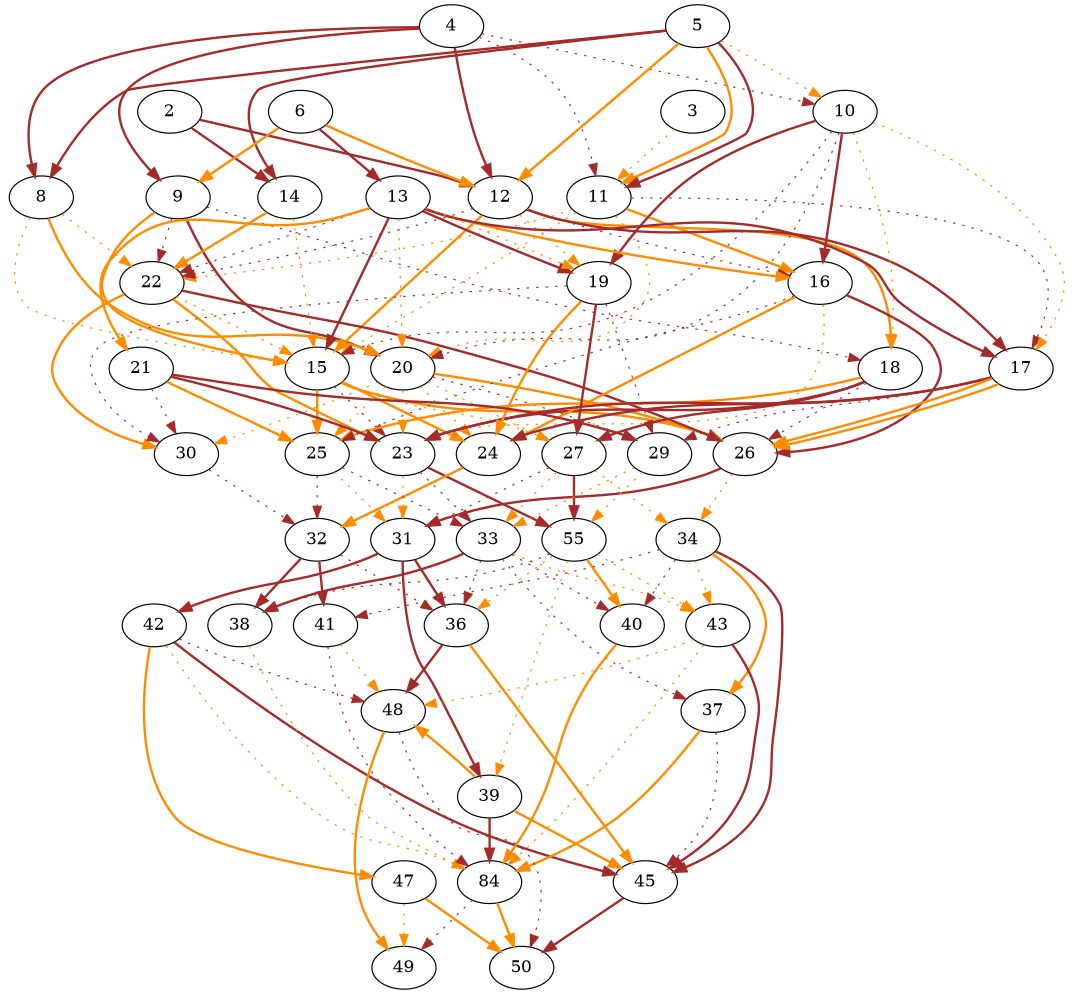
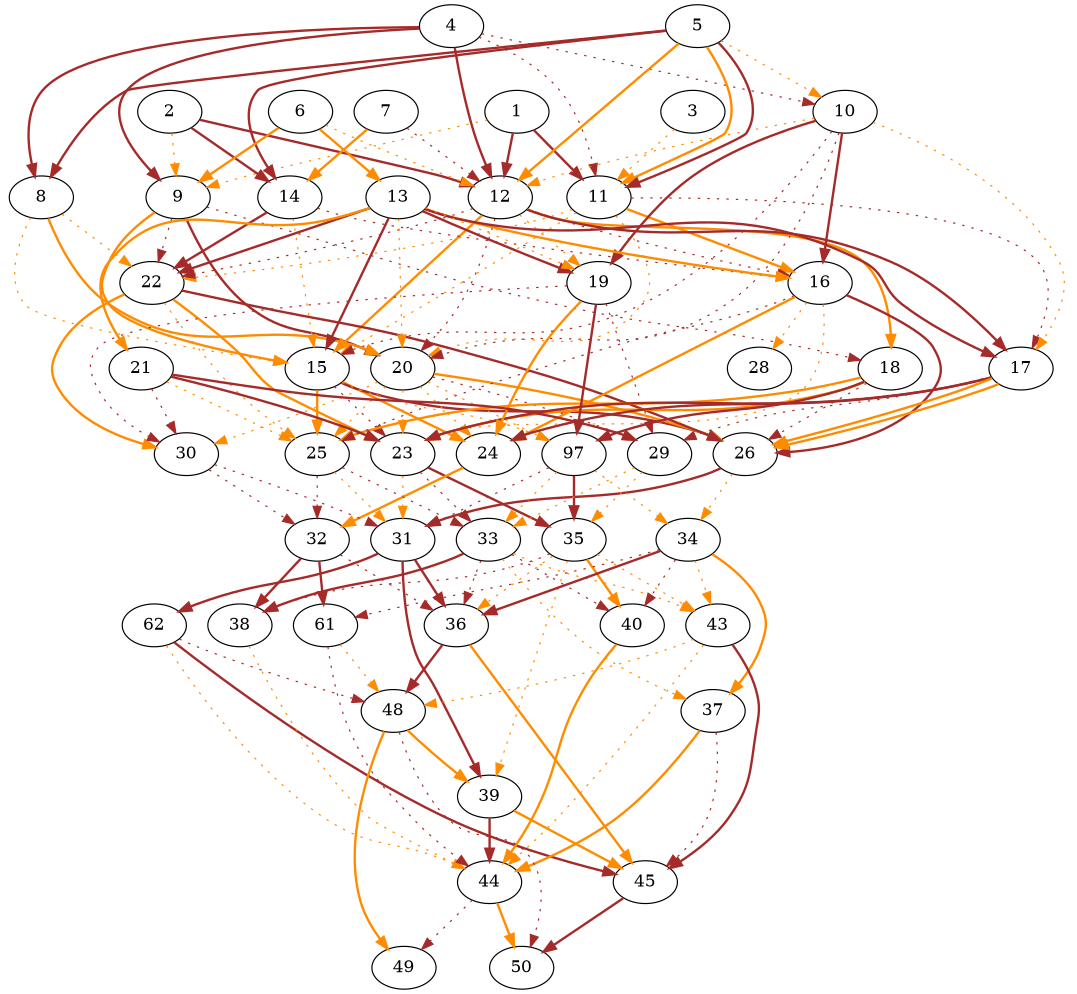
none -> (386, 112)
none -> (517, 112)
(336, 143) -> (336, 143)
none -> (173, 149)
(393, 154) -> (393, 154)
(884, 232) -> (676, 146)
(226, 237) -> (226, 237)
(280, 238) -> (280, 238)
none -> (546, 248)
none -> (462, 300)
(229, 323) -> (219, 373)
none -> (759, 369)
(224, 409) -> (224, 409)
(652, 410) -> (652, 410)
(525, 411) -> (525, 411)
(574, 454) -> (574, 454)
none -> (291, 492)
(574, 540) -> (574, 540)
(154, 625) -> (154, 625)
(326, 625) -> (326, 625)
(579, 639) -> (579, 639)
(776, 713) -> (549, 591)
(451, 755) -> (432, 752)
(404, 882) -> none
(490, 882) -> (490, 882)
